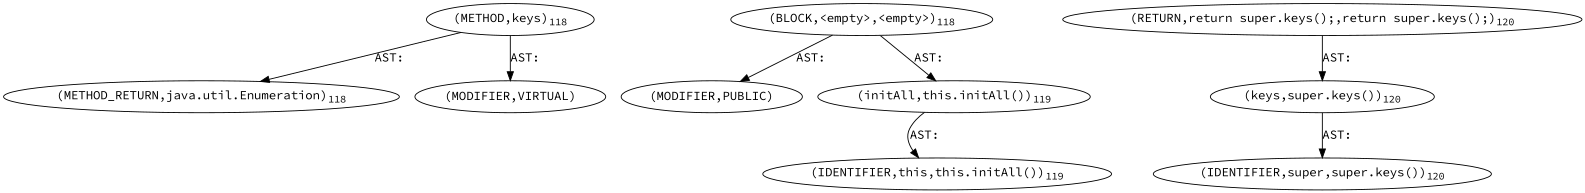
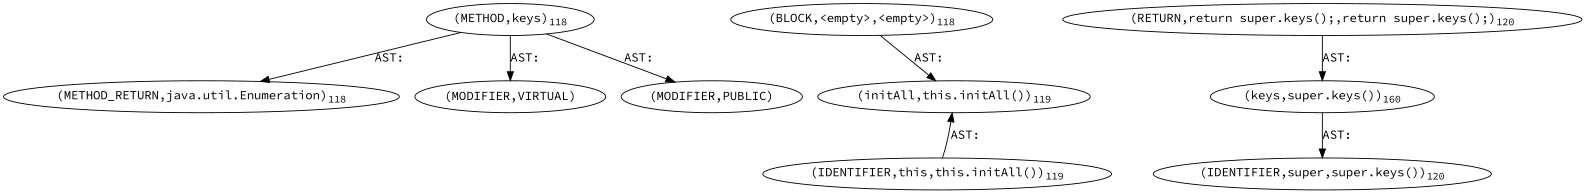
(790, 56) -> (606, 56)
(1392, 95) -> (1392, 95)
(909, 129) -> (947, 140)
